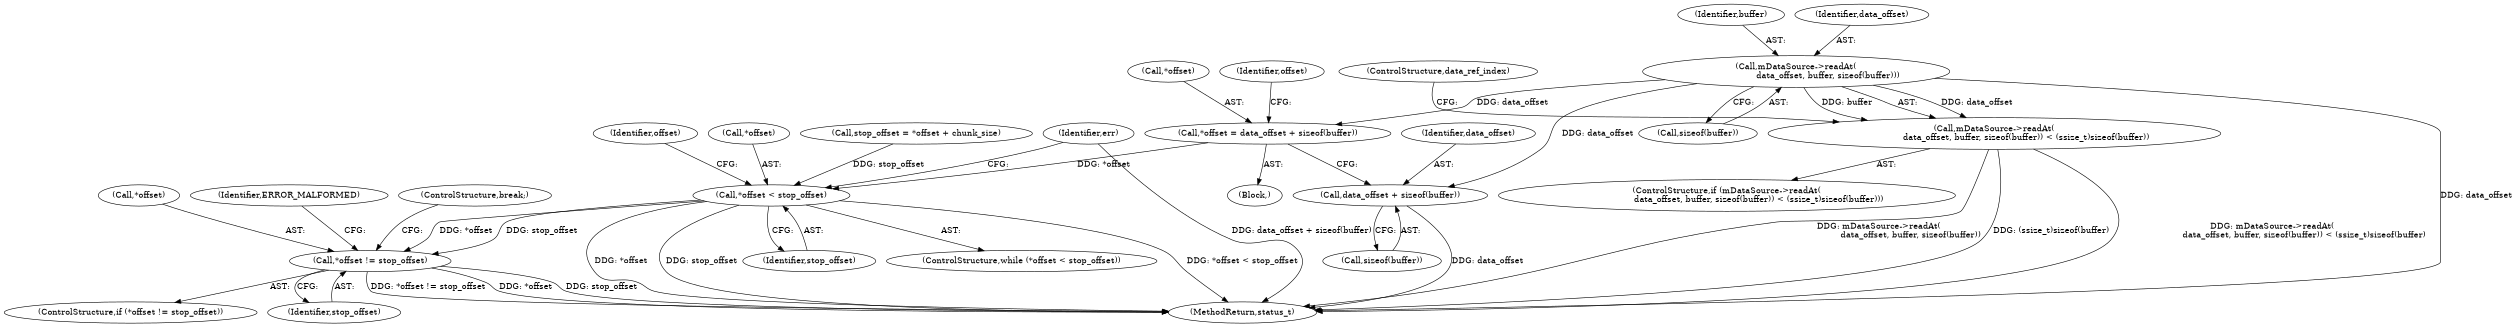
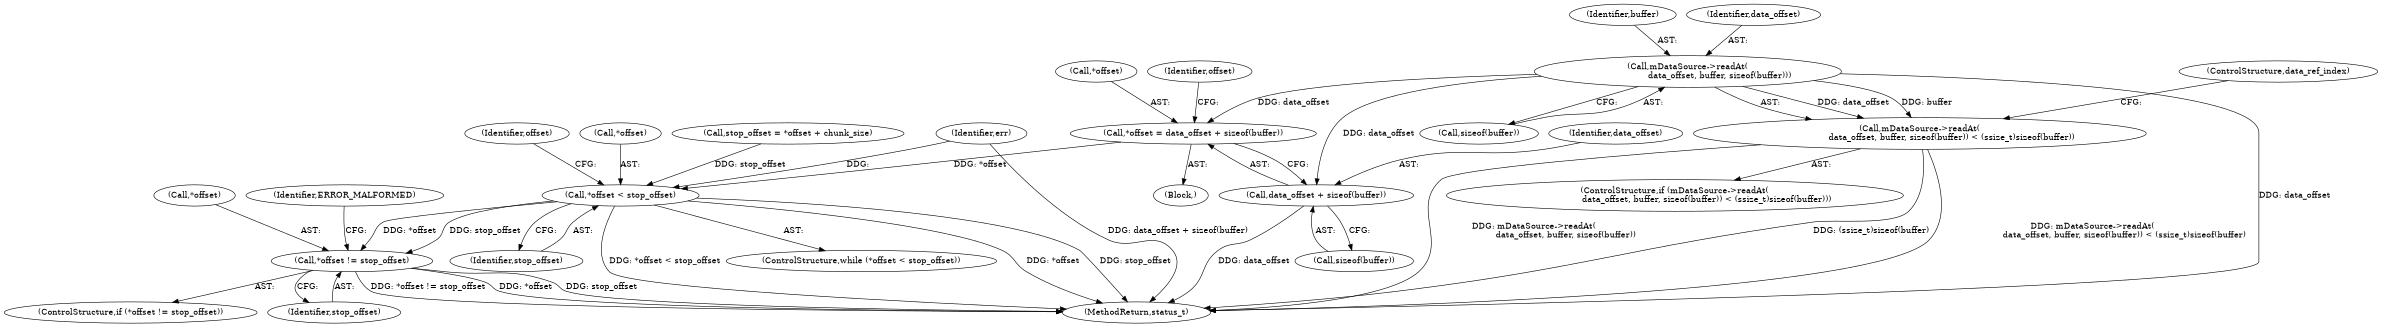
(1000, 164) -> (859, 164)
none -> (1250, 169)
(475, 195) -> none
